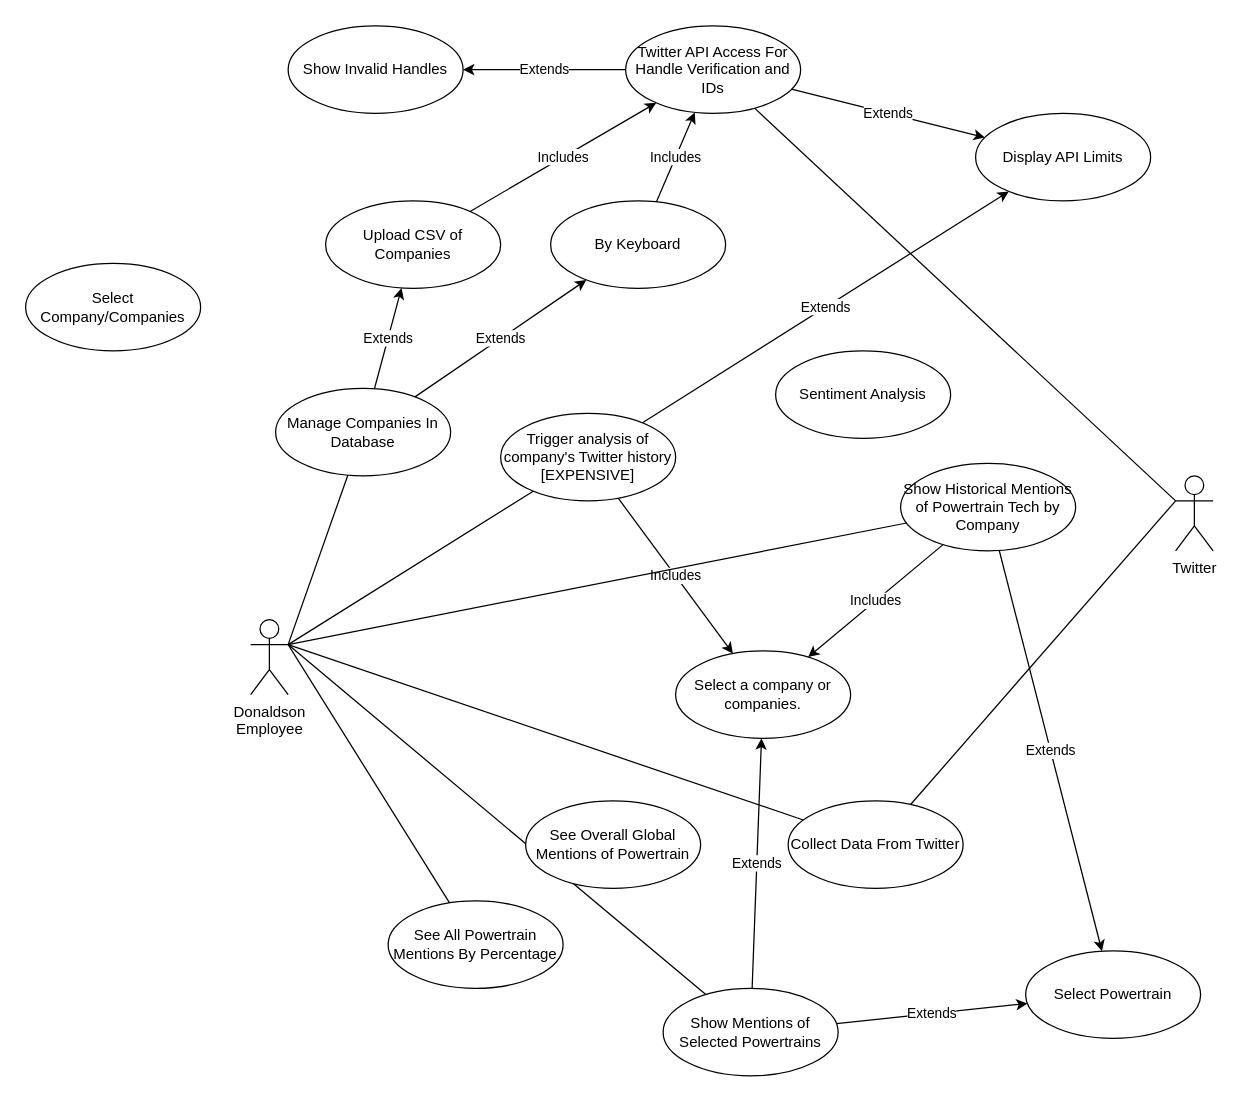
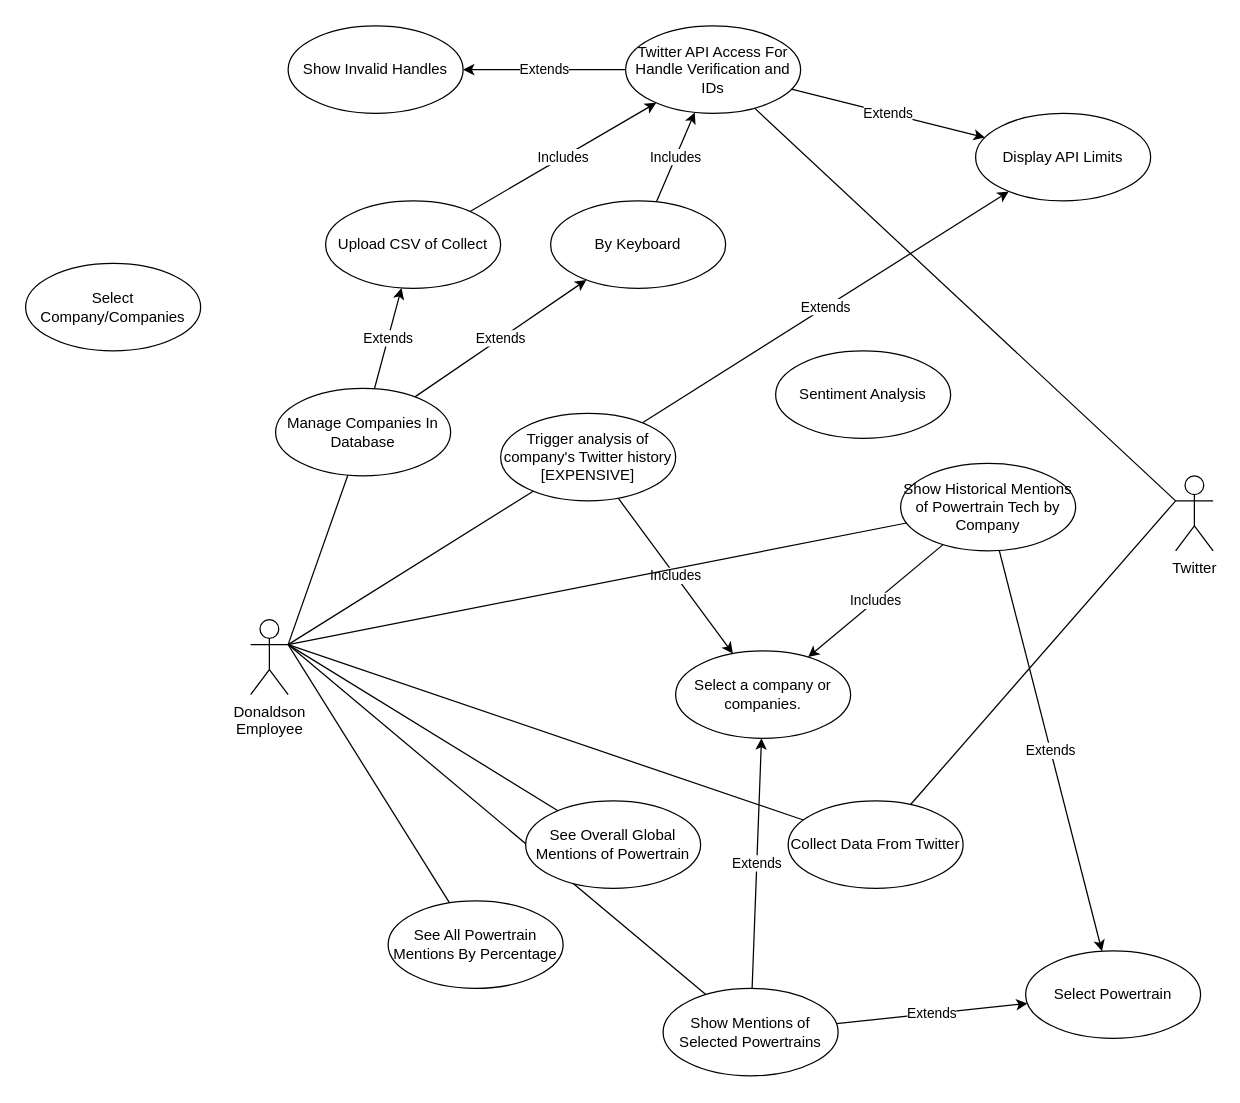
(413, 244) -> (413, 244)
none -> (427, 730)
